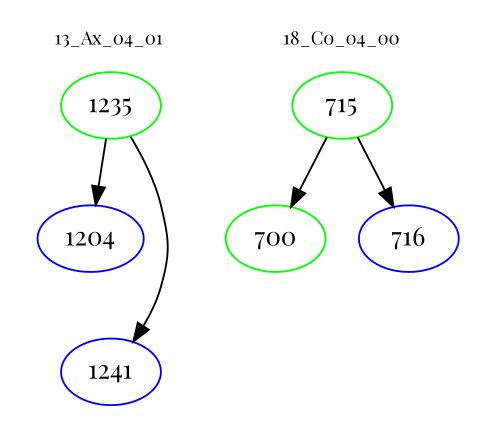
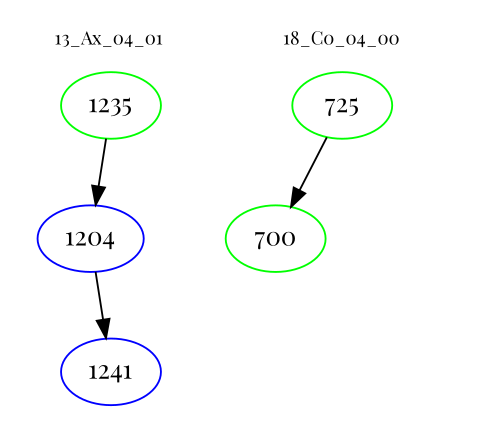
(342, 105) -> (342, 105)
(166, 230) -> (99, 296)
(409, 239) -> none
